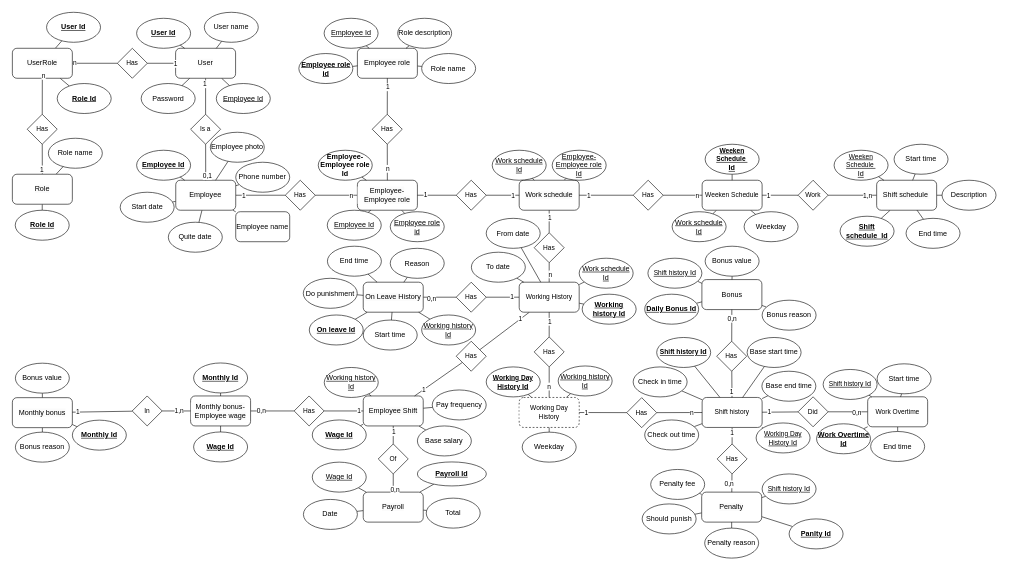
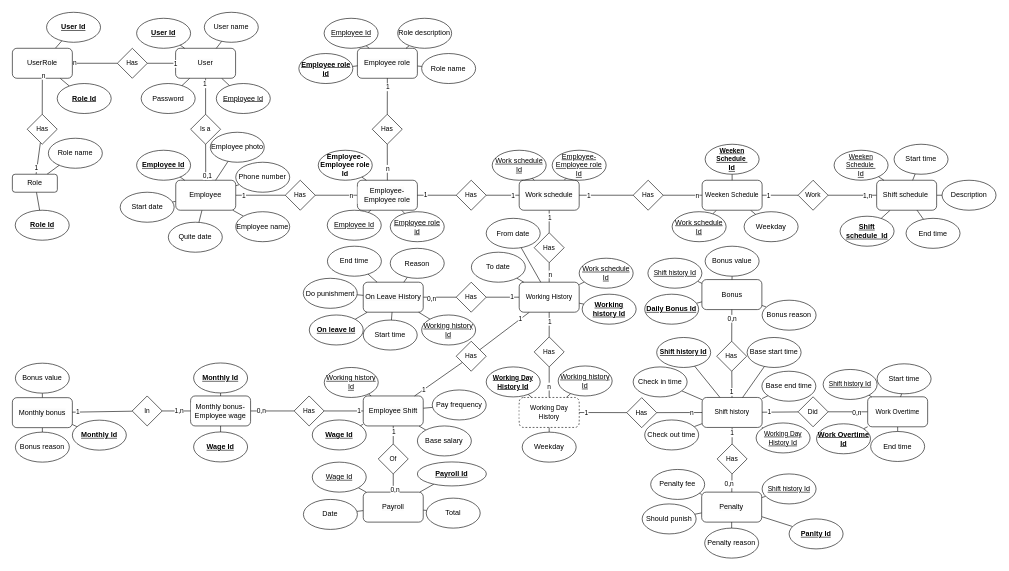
(42, 189) -> (35, 183)
(263, 227) -> (263, 227)
